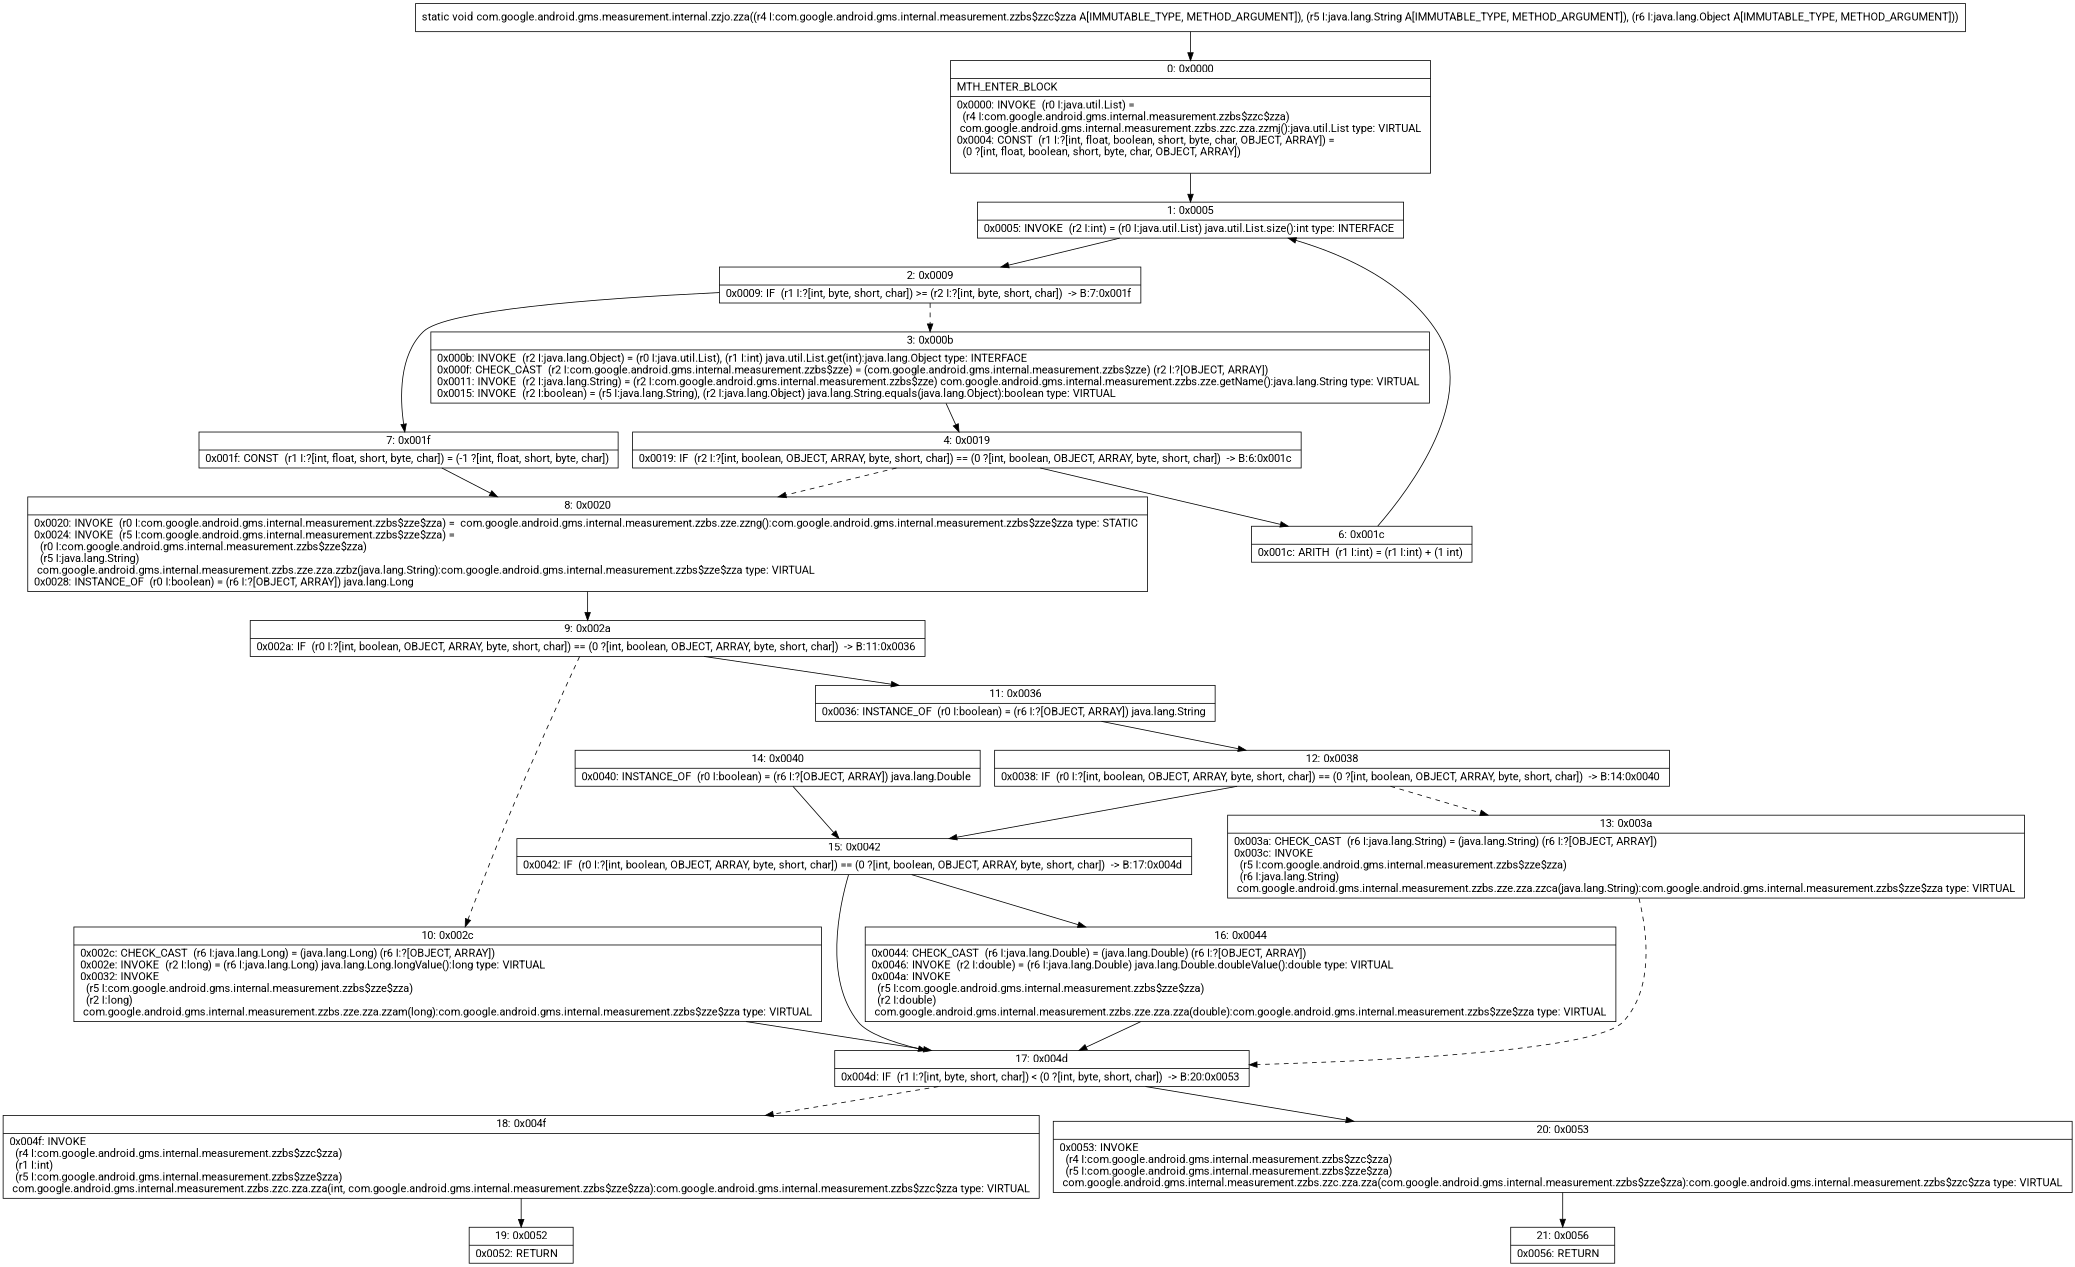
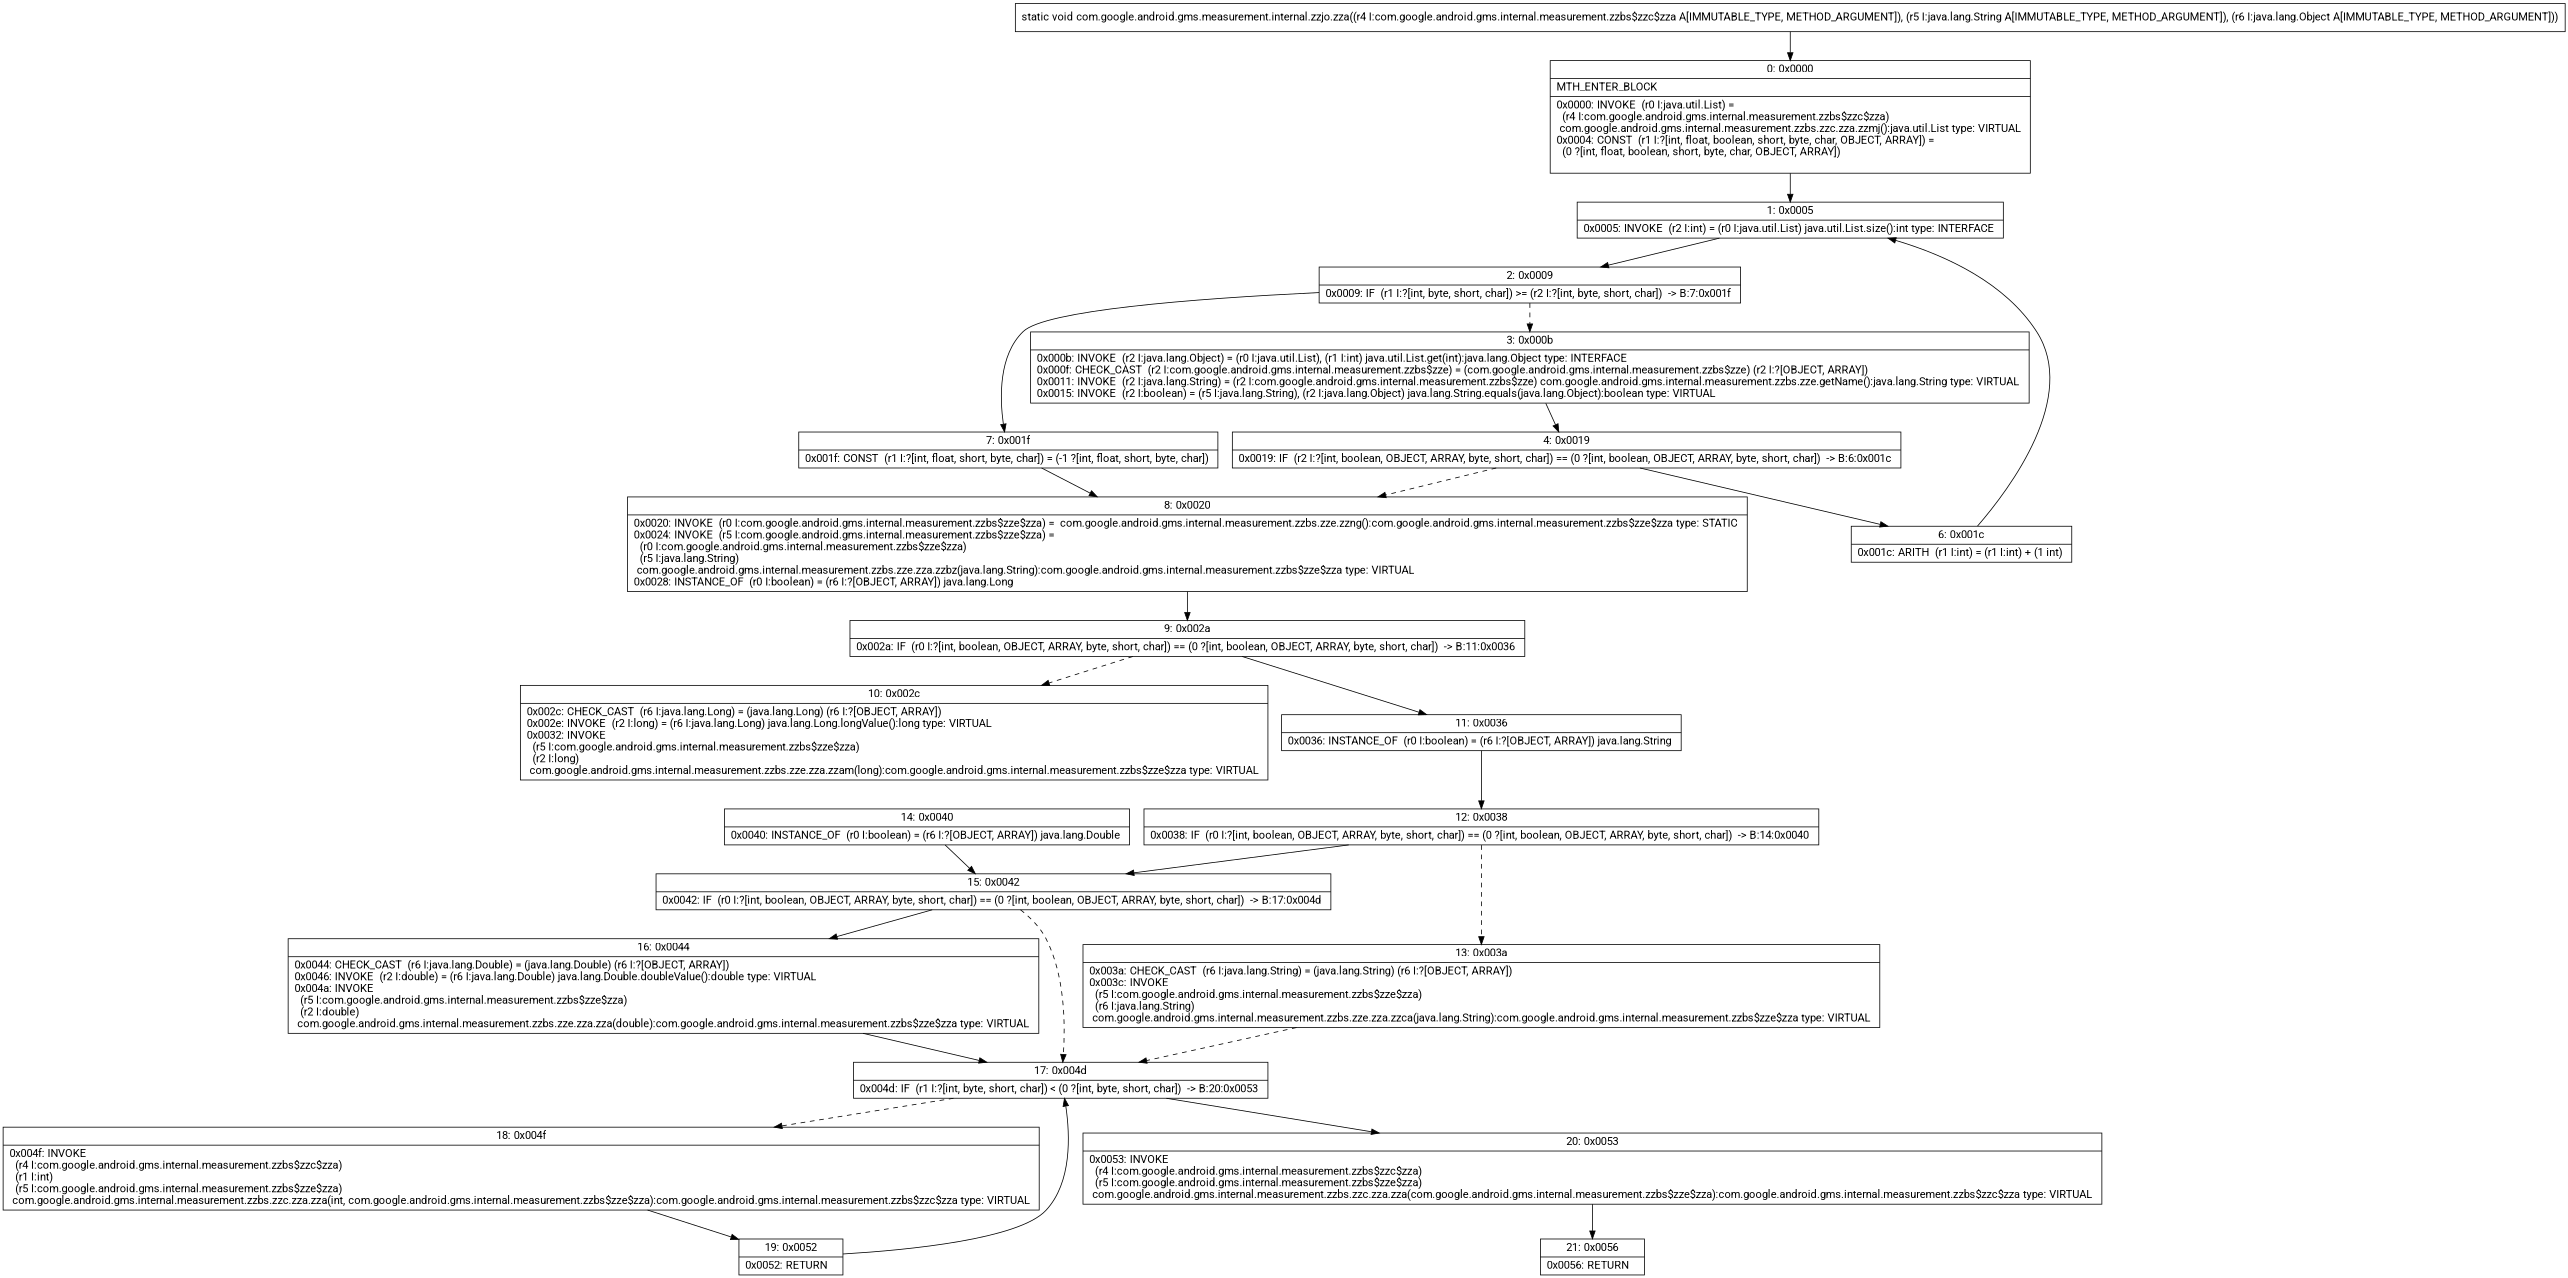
(840, 983) -> (1059, 976)
(835, 1035) -> (1001, 1232)
